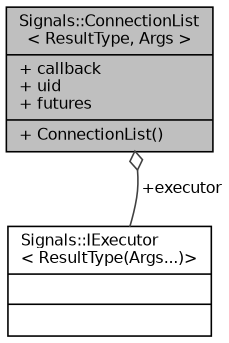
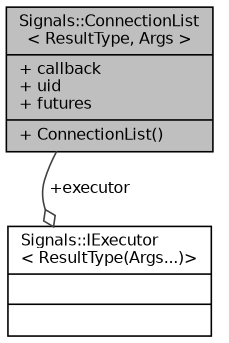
(136, 199) -> (45, 179)
